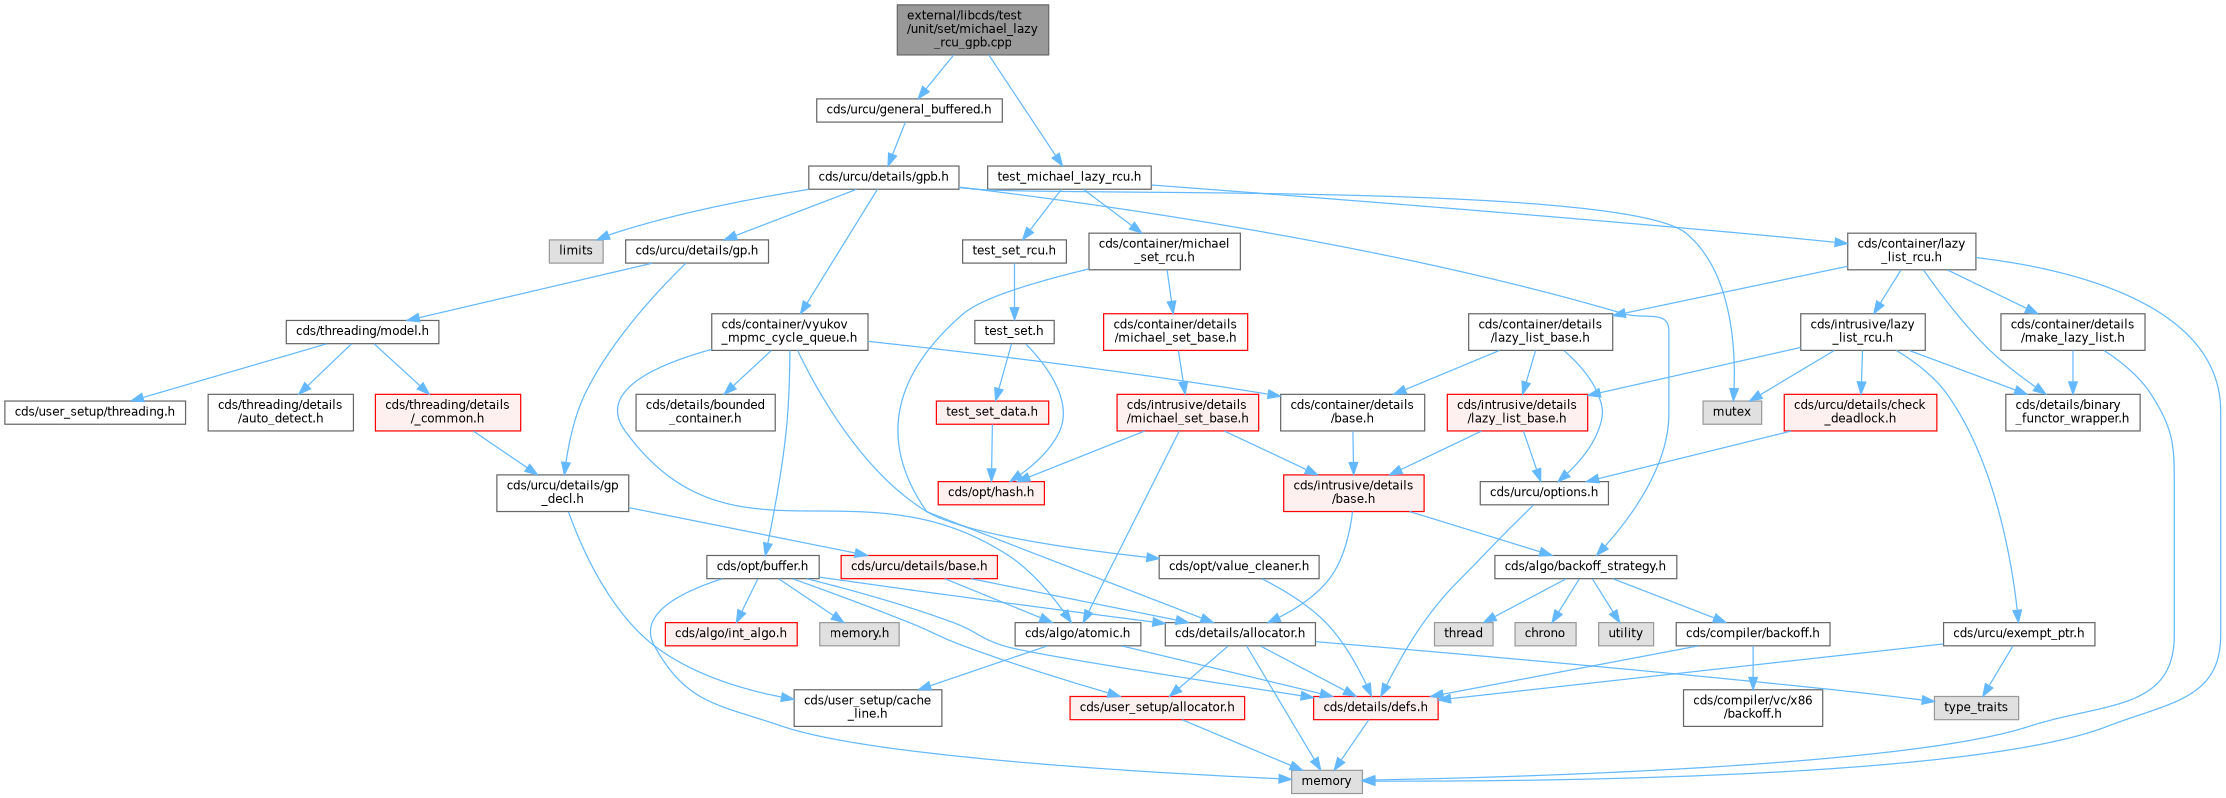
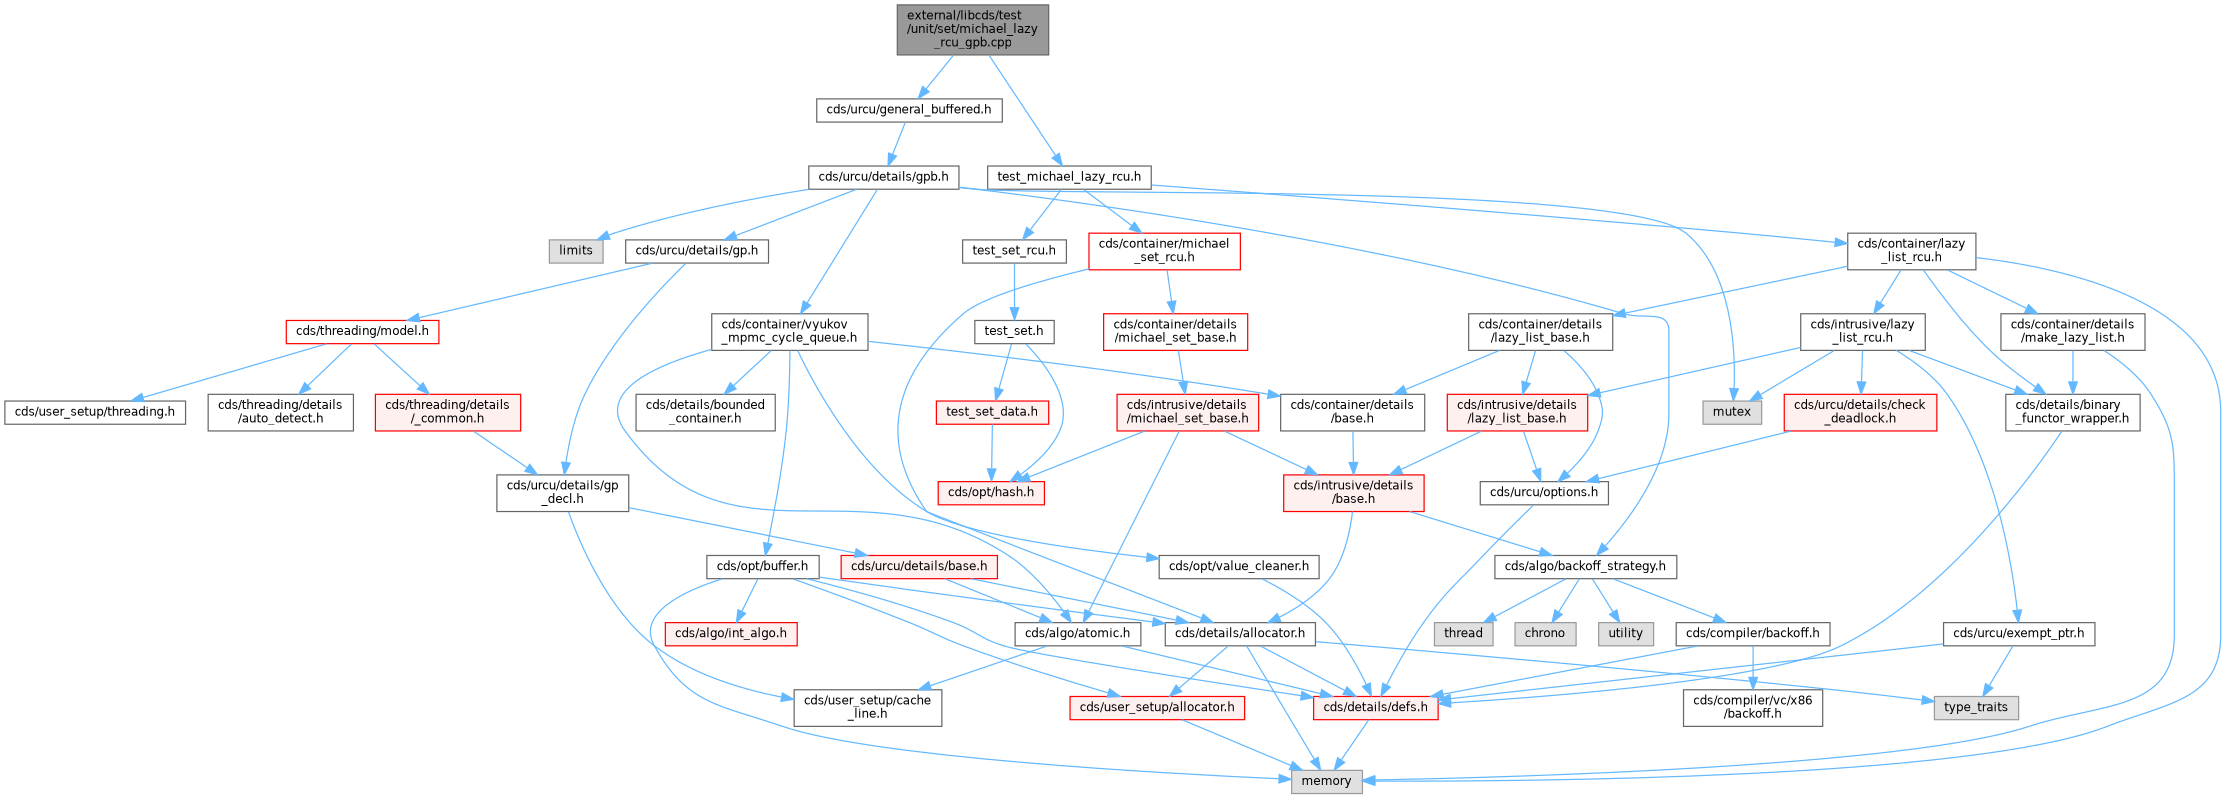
(1165, 251) -> (1165, 251)
(363, 332) -> (363, 332)
(859, 634) -> none
none -> (1835, 648)
